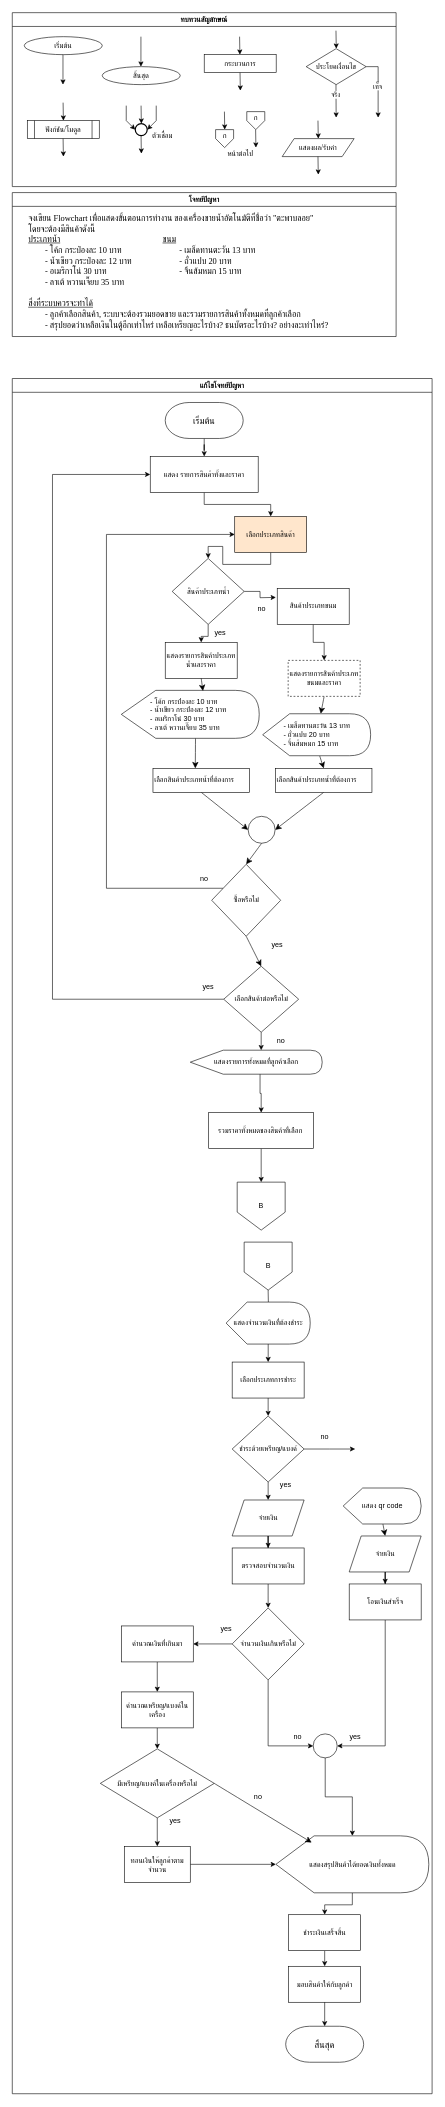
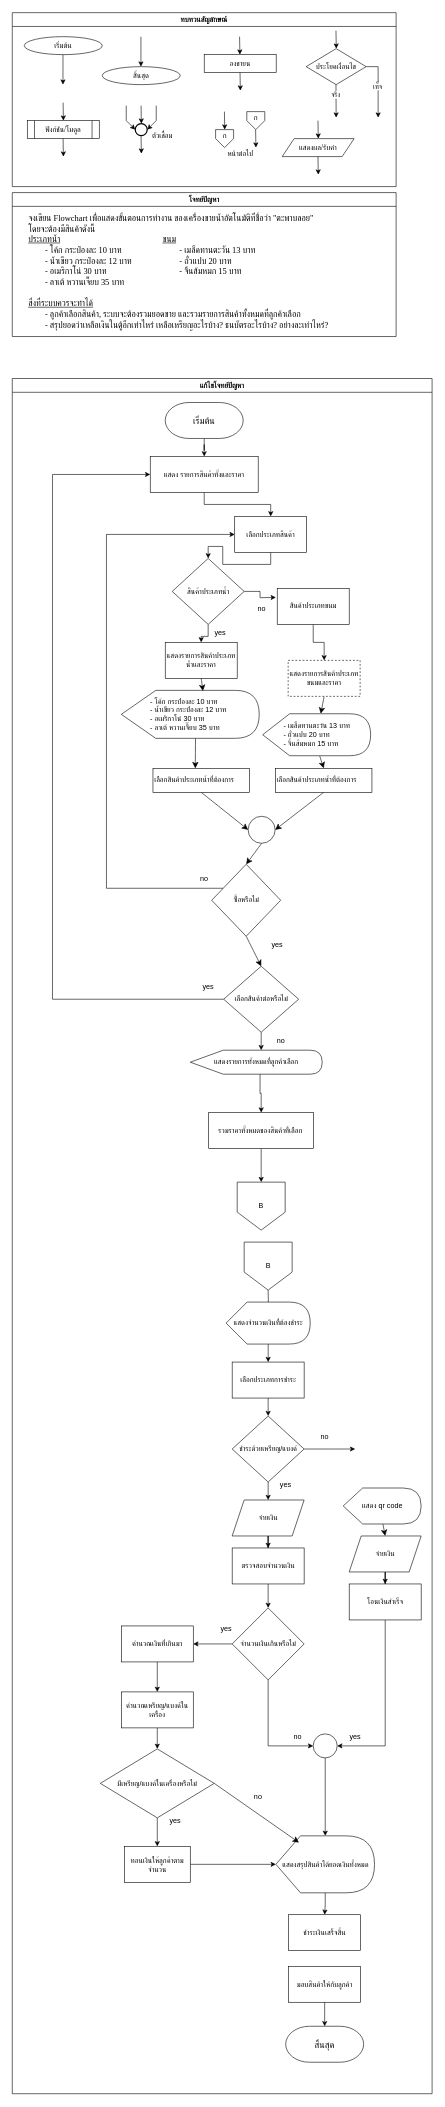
(240, 63) -> (240, 63)
(271, 534) -> (271, 534)
(353, 1865) -> (325, 1865)
(325, 1961) -> none
